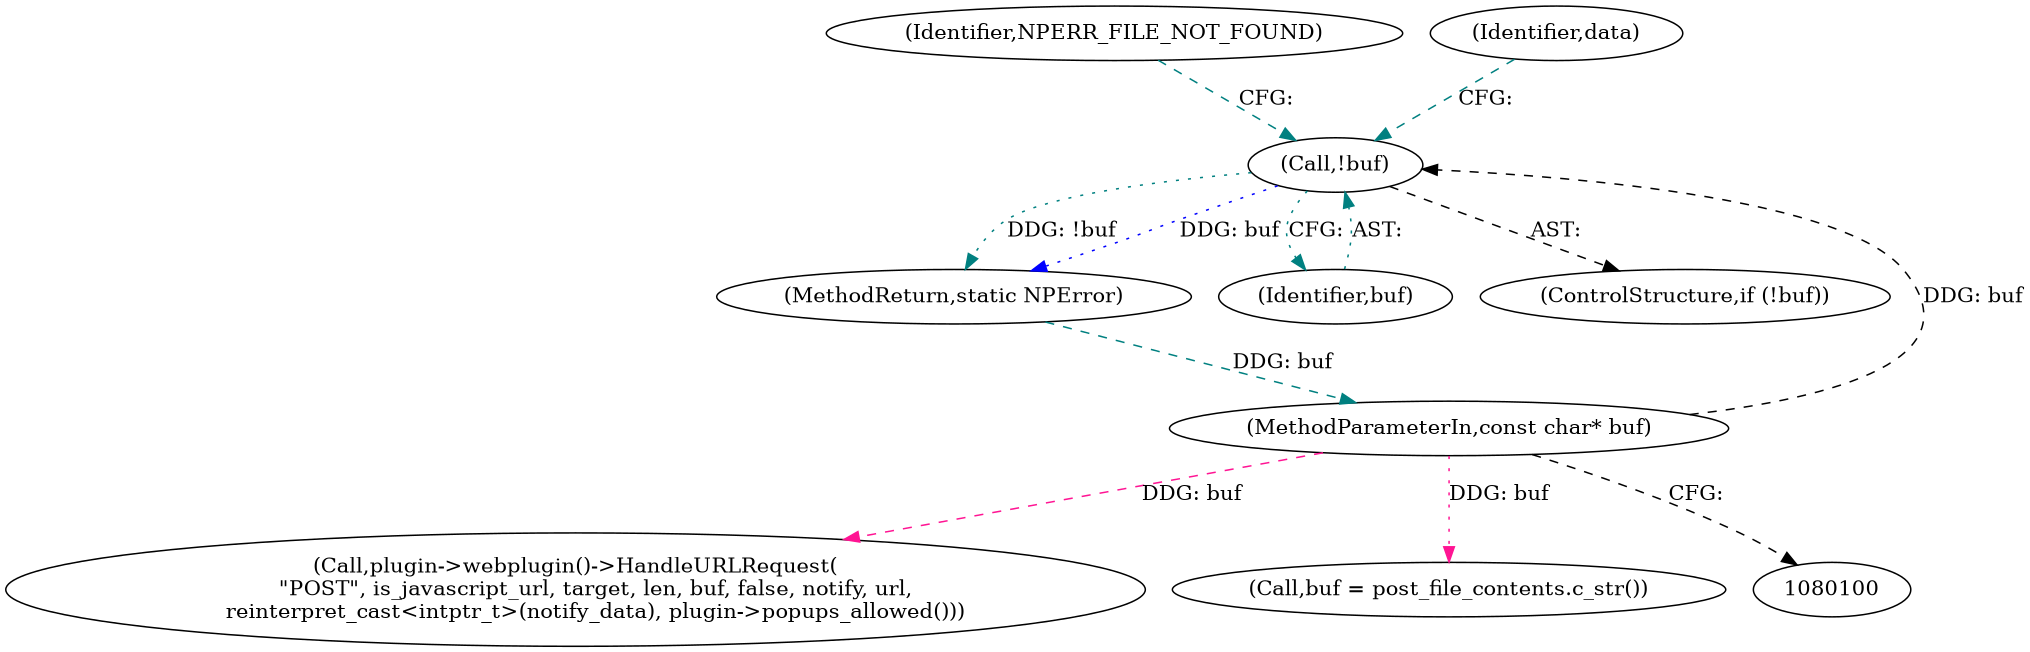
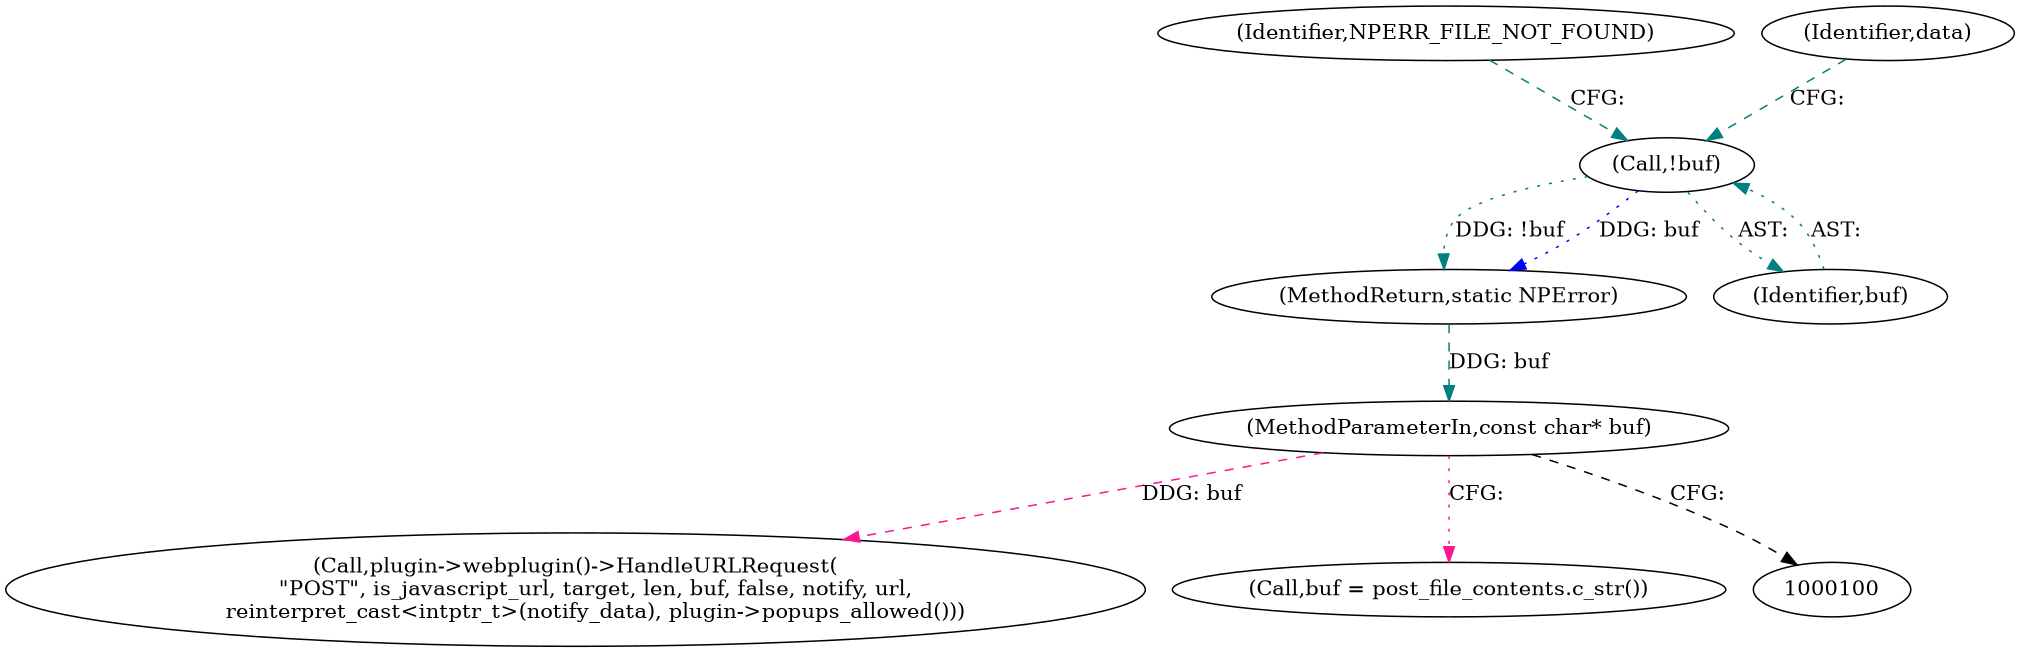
(1833, 228) -> none
(1320, 231) -> (1767, 231)
(1685, 297) -> none
(1500, 494) -> (1480, 494)
(1832, 590) -> (1832, 590)
